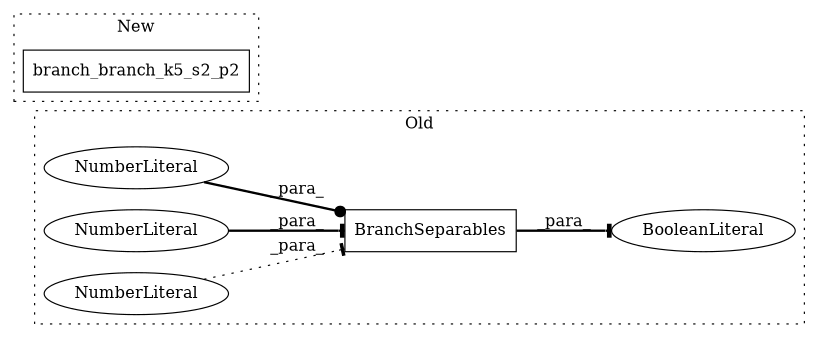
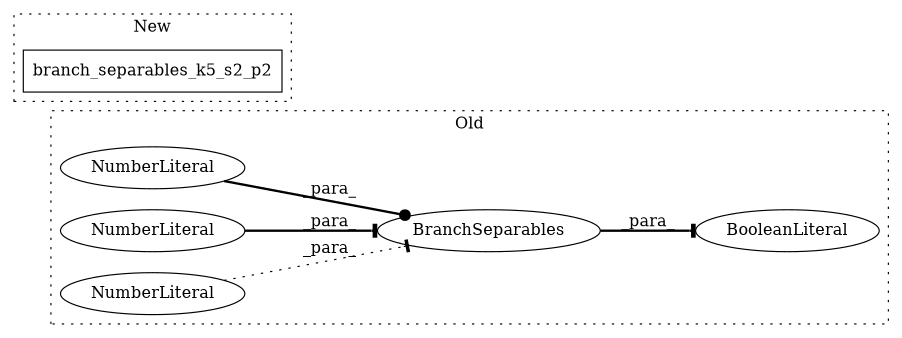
(136, 71) -> (153, 71)
(431, 231) -> (489, 231)
